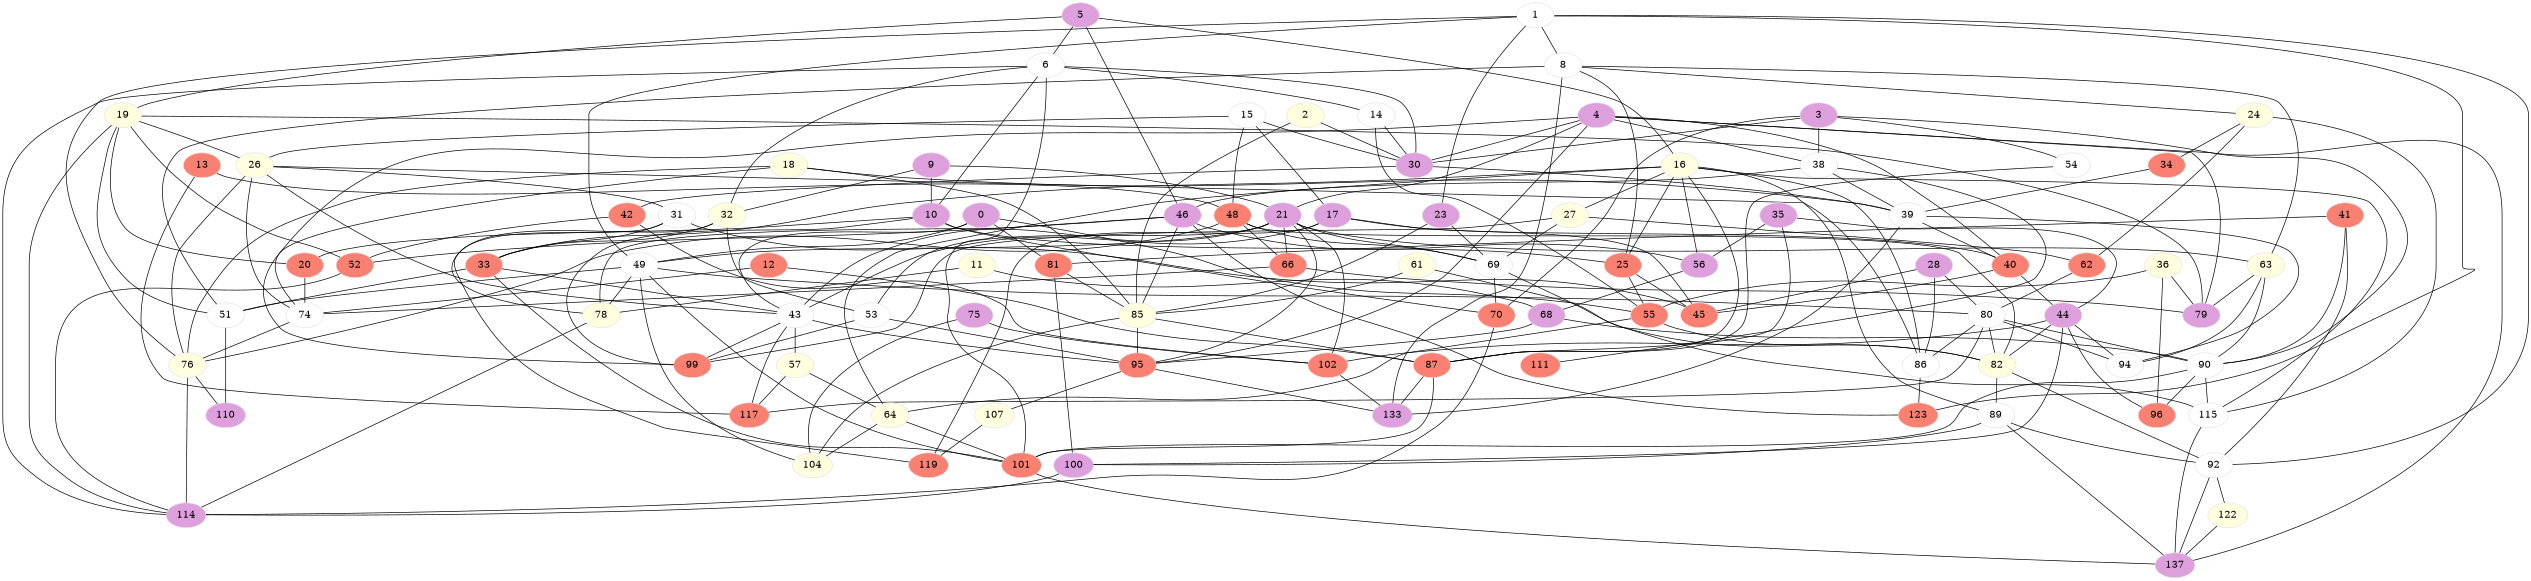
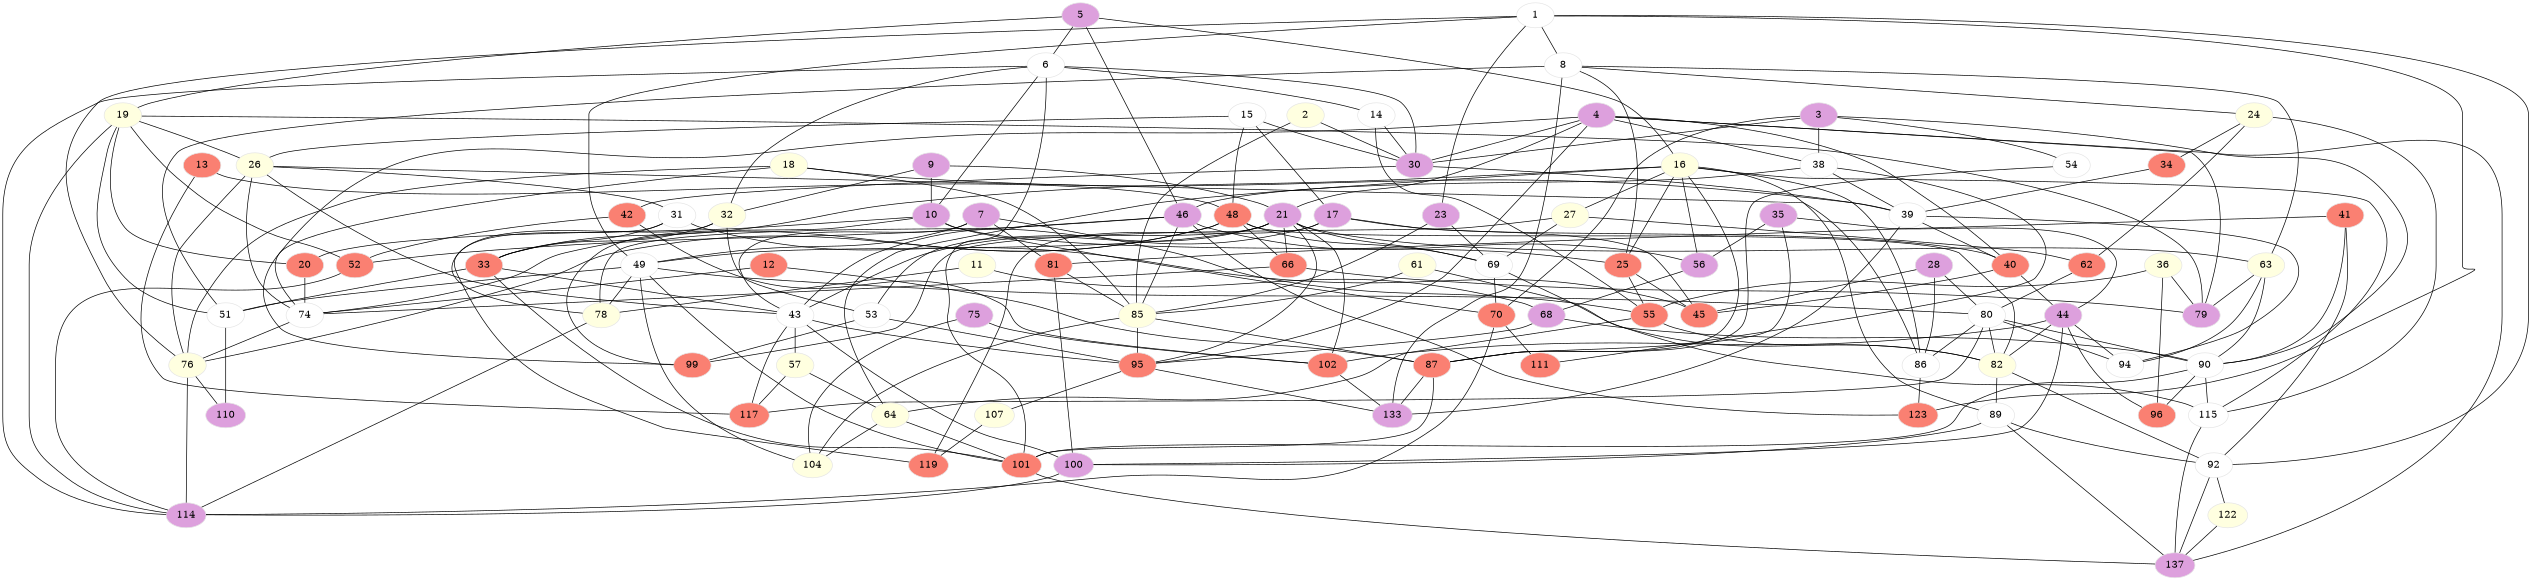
(981, 215) -> (981, 215)
none -> (587, 249)
(744, 340) -> (938, 412)
none -> (1518, 340)
